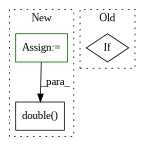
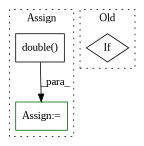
(42, 18) -> (42, 18)
(41, 78) -> (41, 78)
